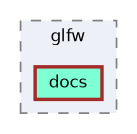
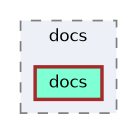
(69, 37) -> (69, 37)
